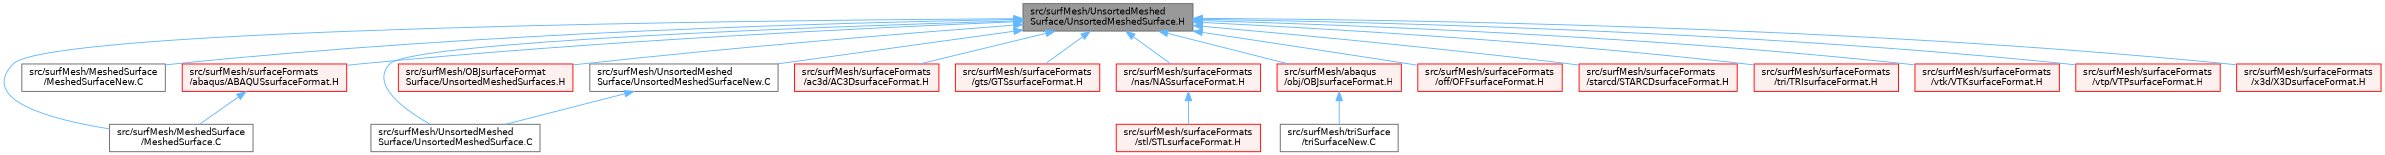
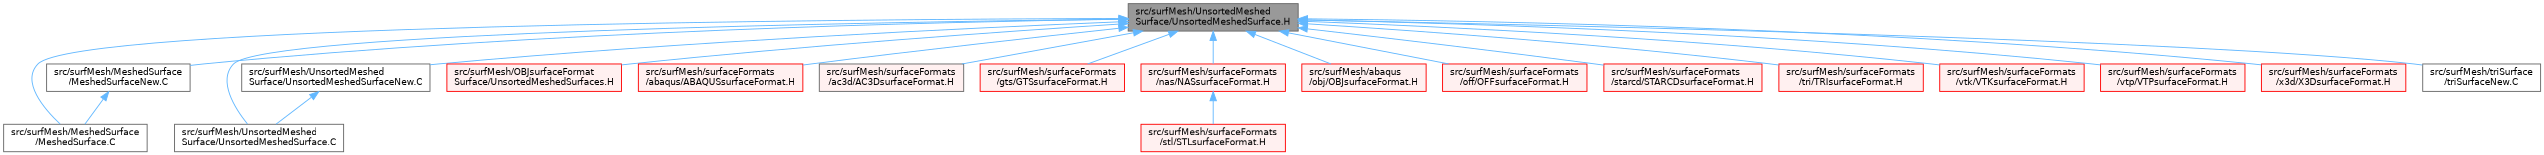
(867, 78) -> (891, 78)
(219, 110) -> (94, 112)
(1339, 113) -> (2060, 42)
